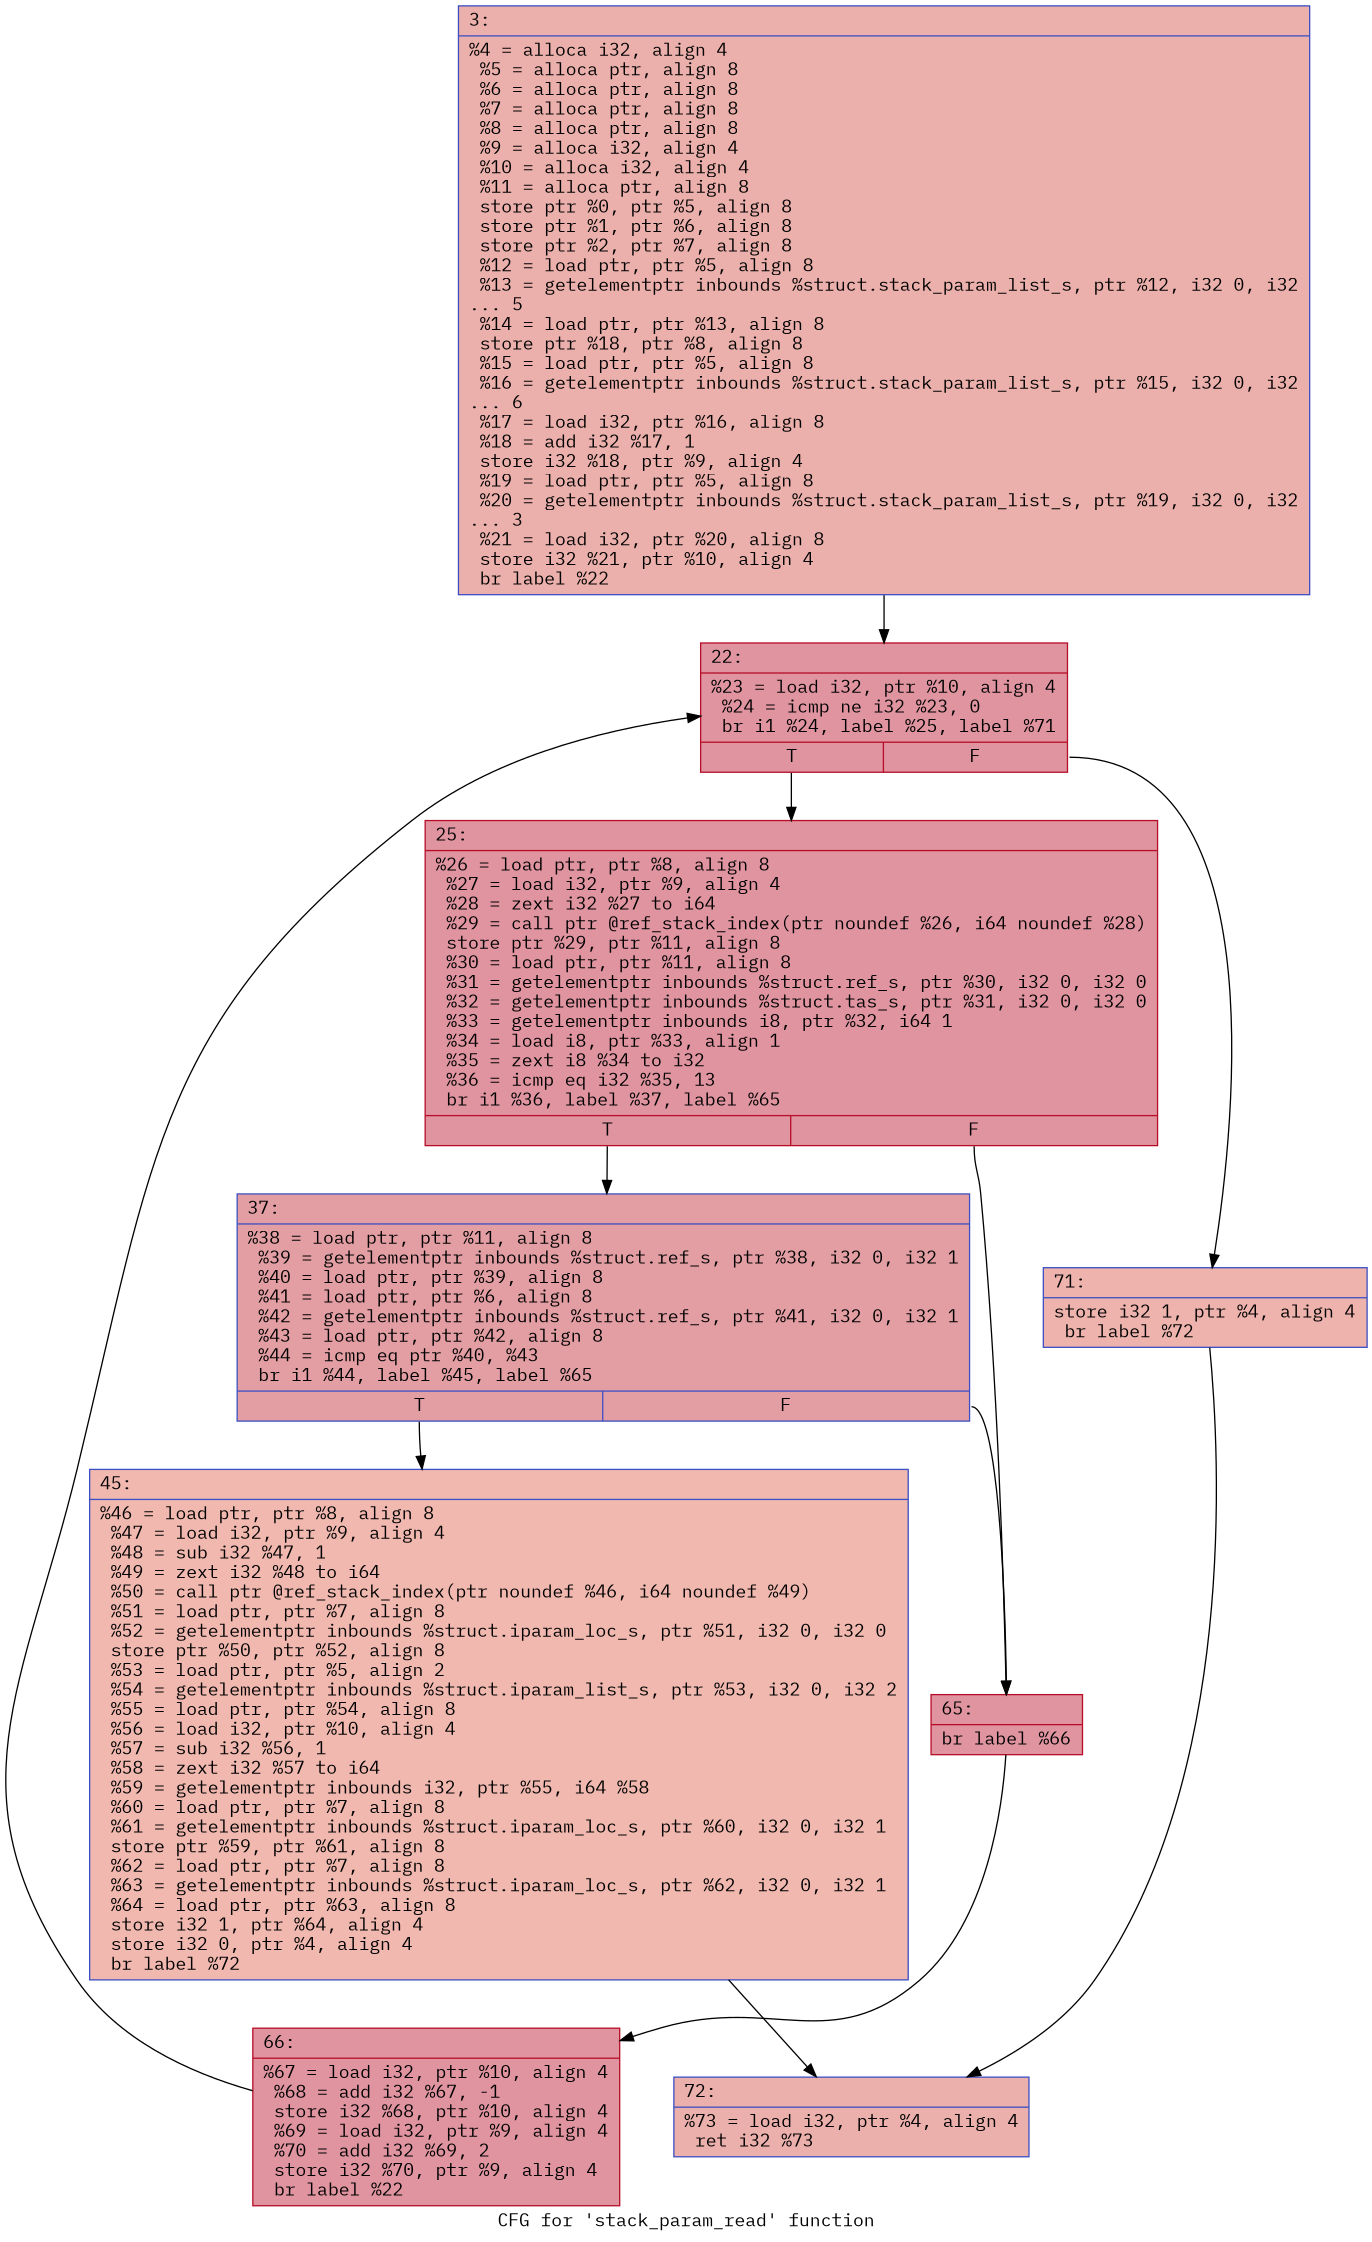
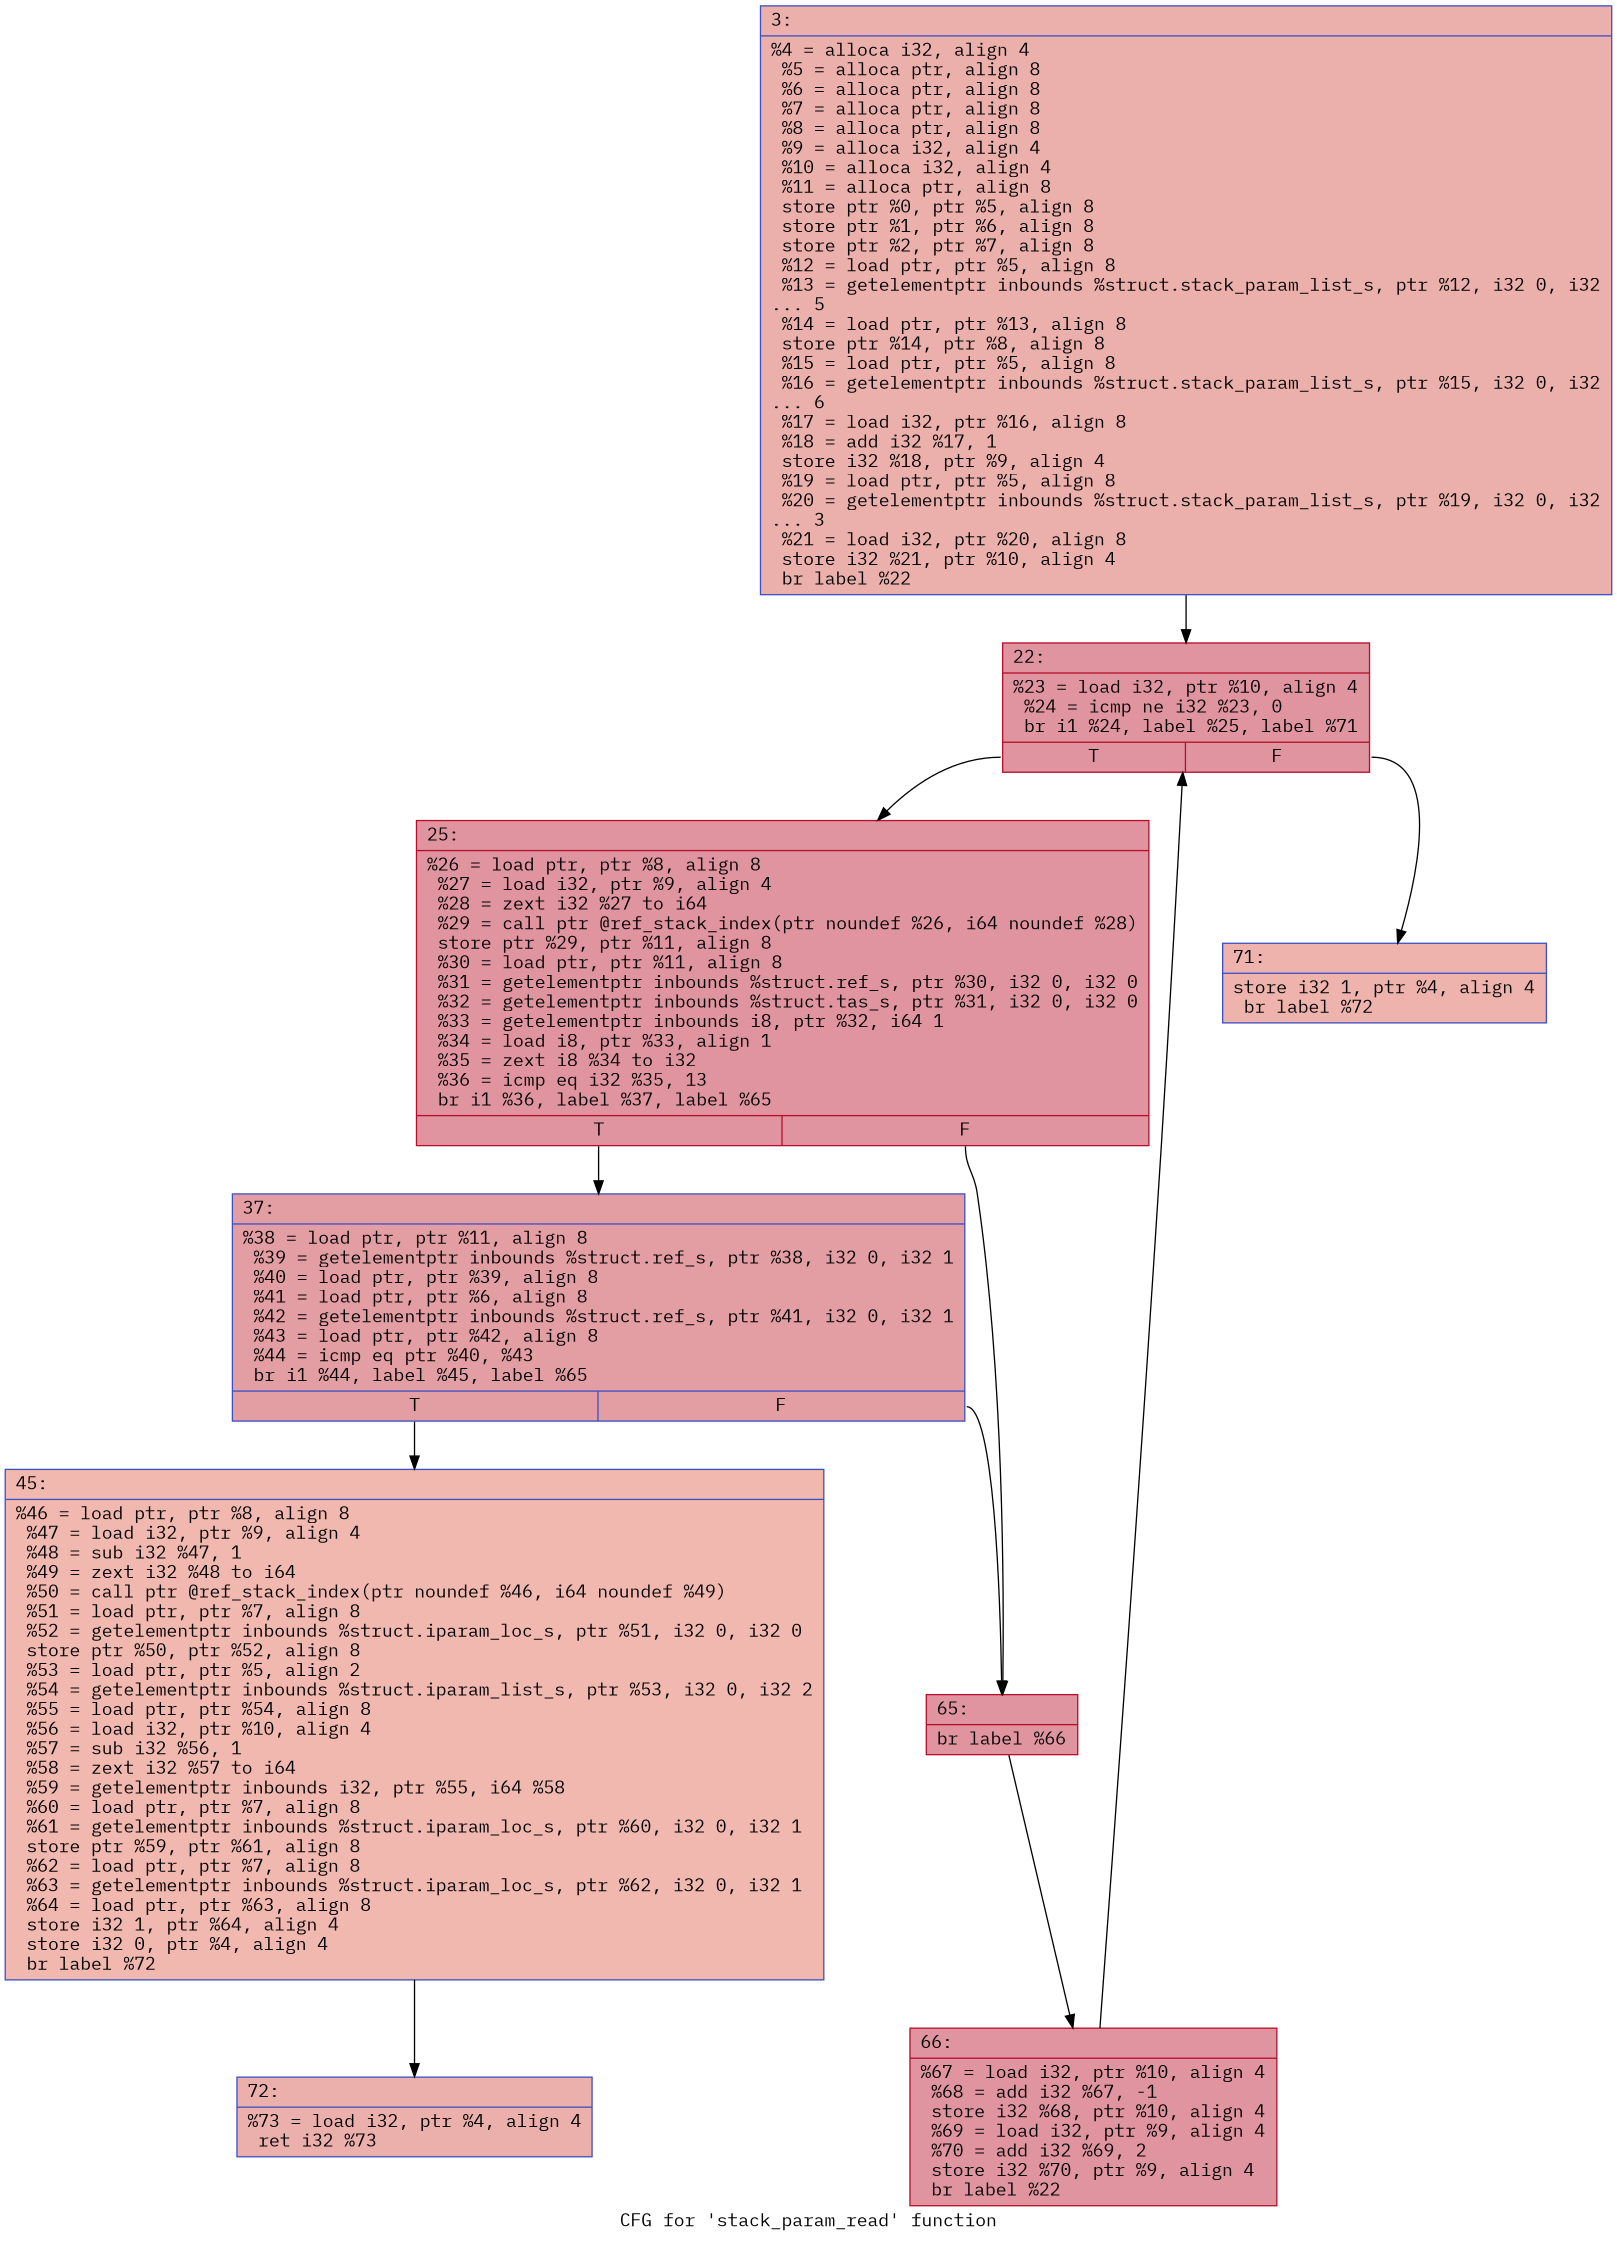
(636, 344) -> (938, 344)
(1190, 1747) -> none
